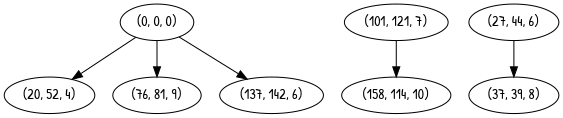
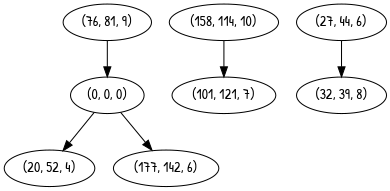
(157, 54) -> (107, 54)
(396, 54) -> (224, 54)
(272, 95) -> (166, 168)
(514, 95) -> (342, 95)
